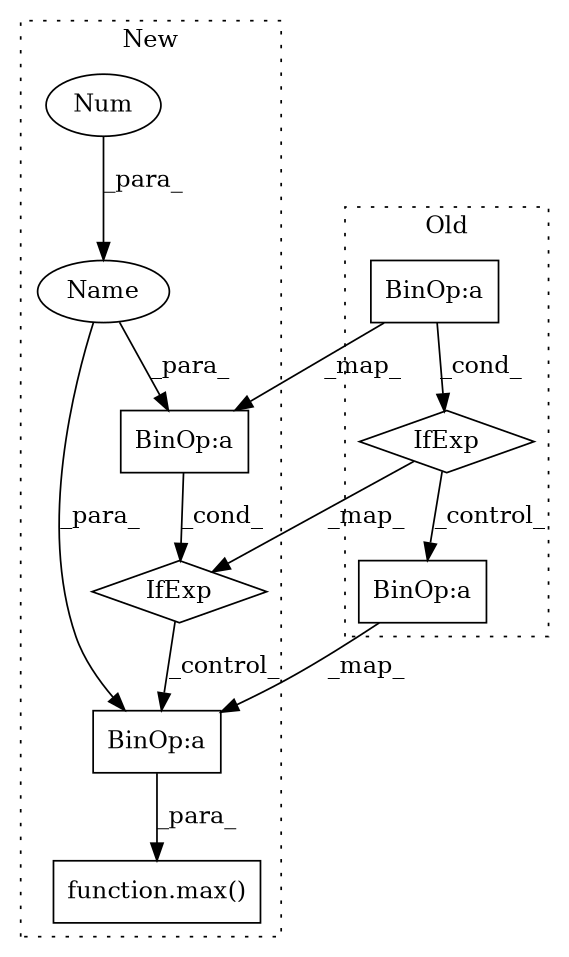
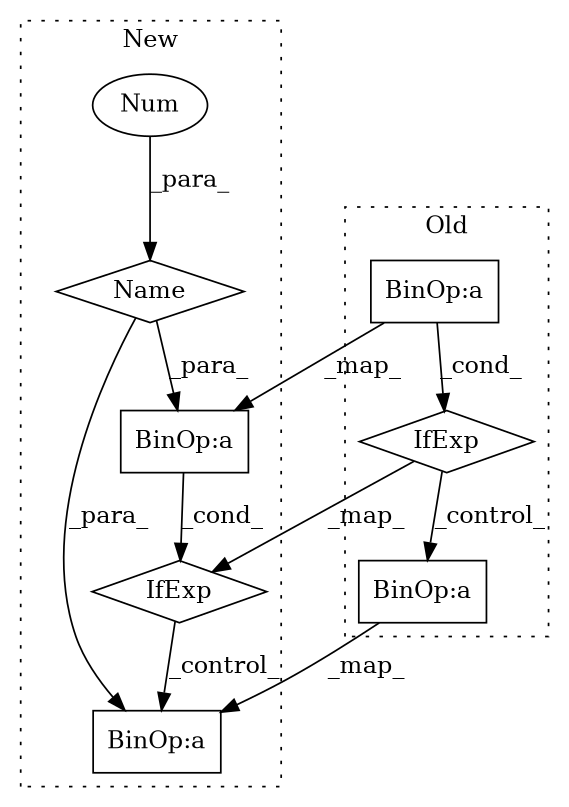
(104, 292) -> (150, 292)
(157, 892) -> none
